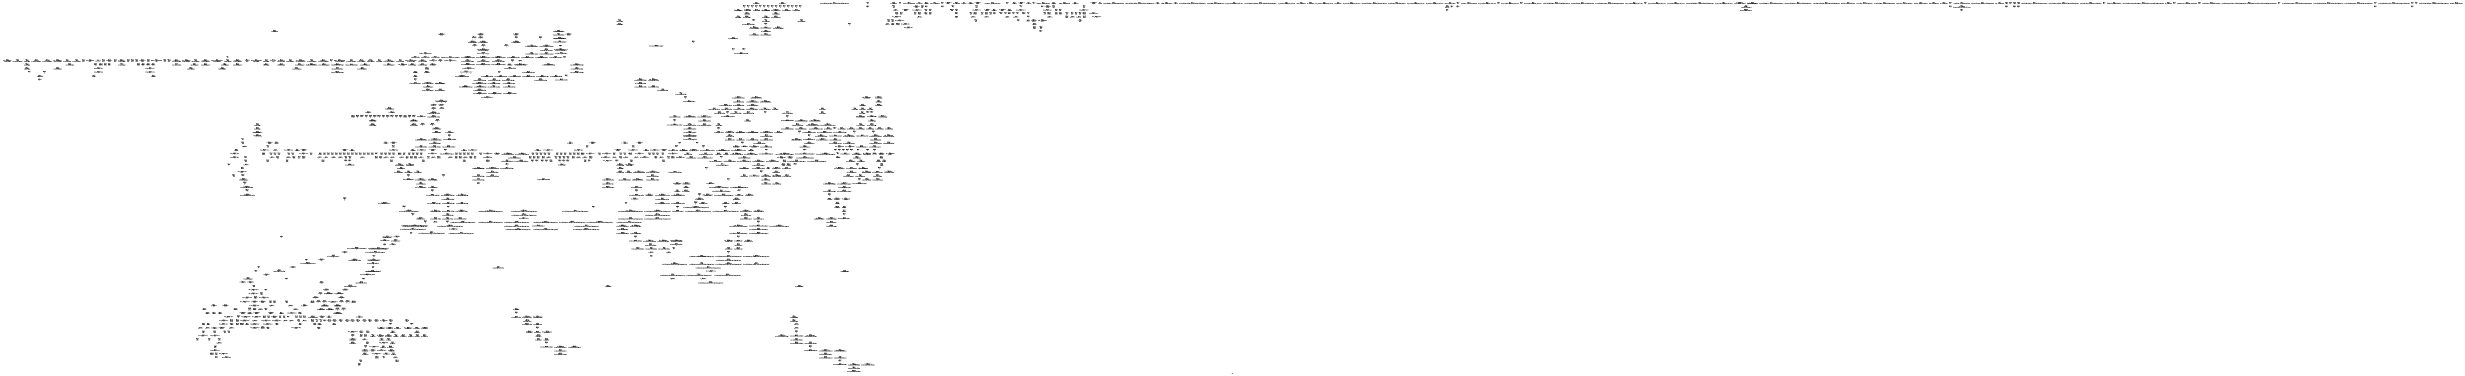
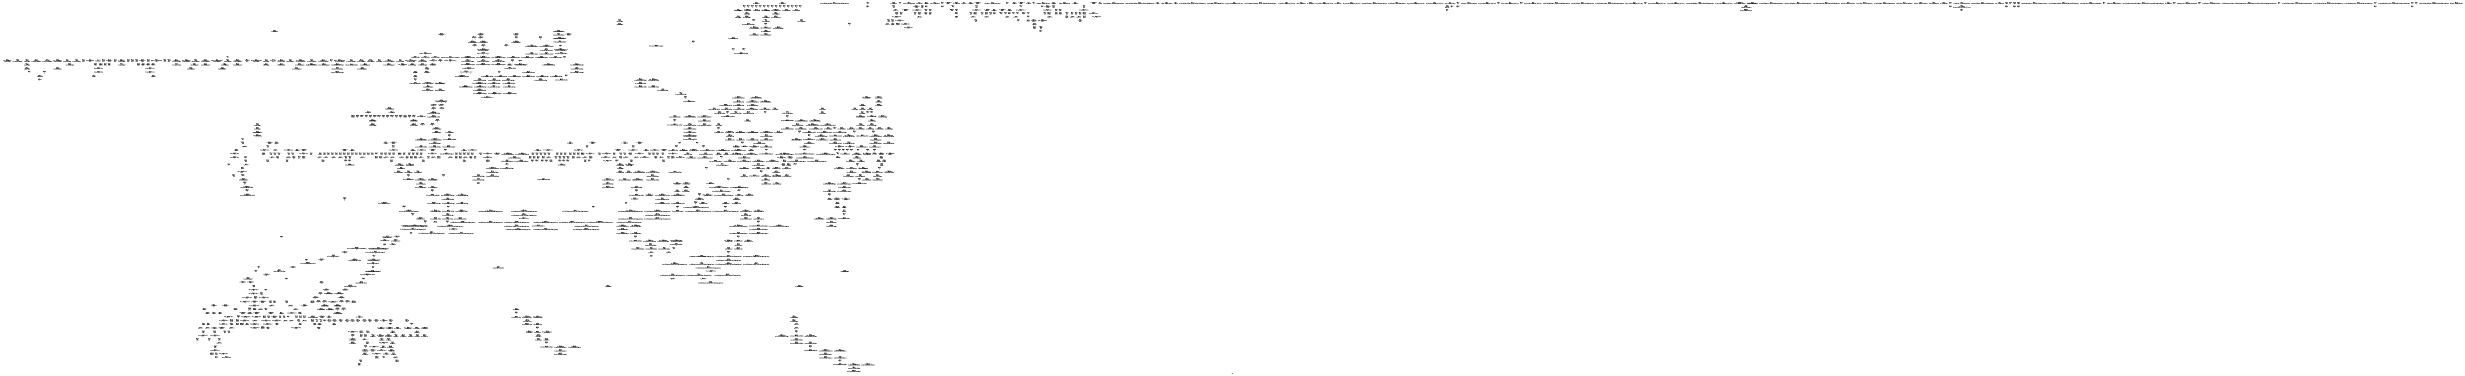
(478, 168) -> none
